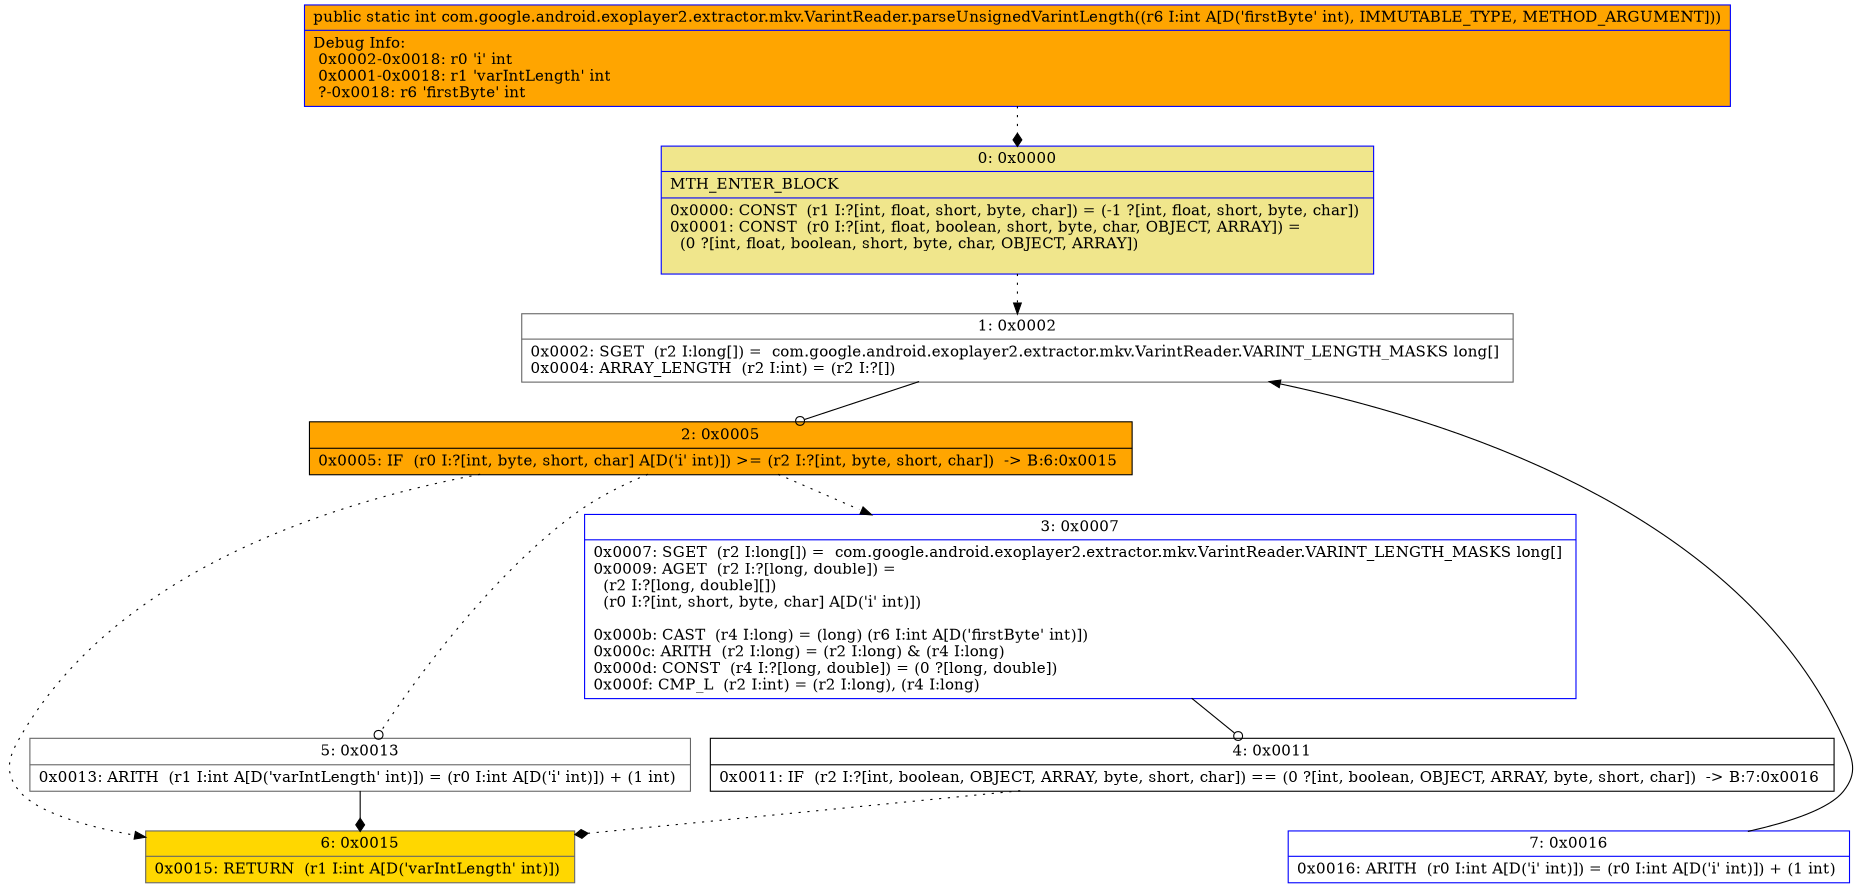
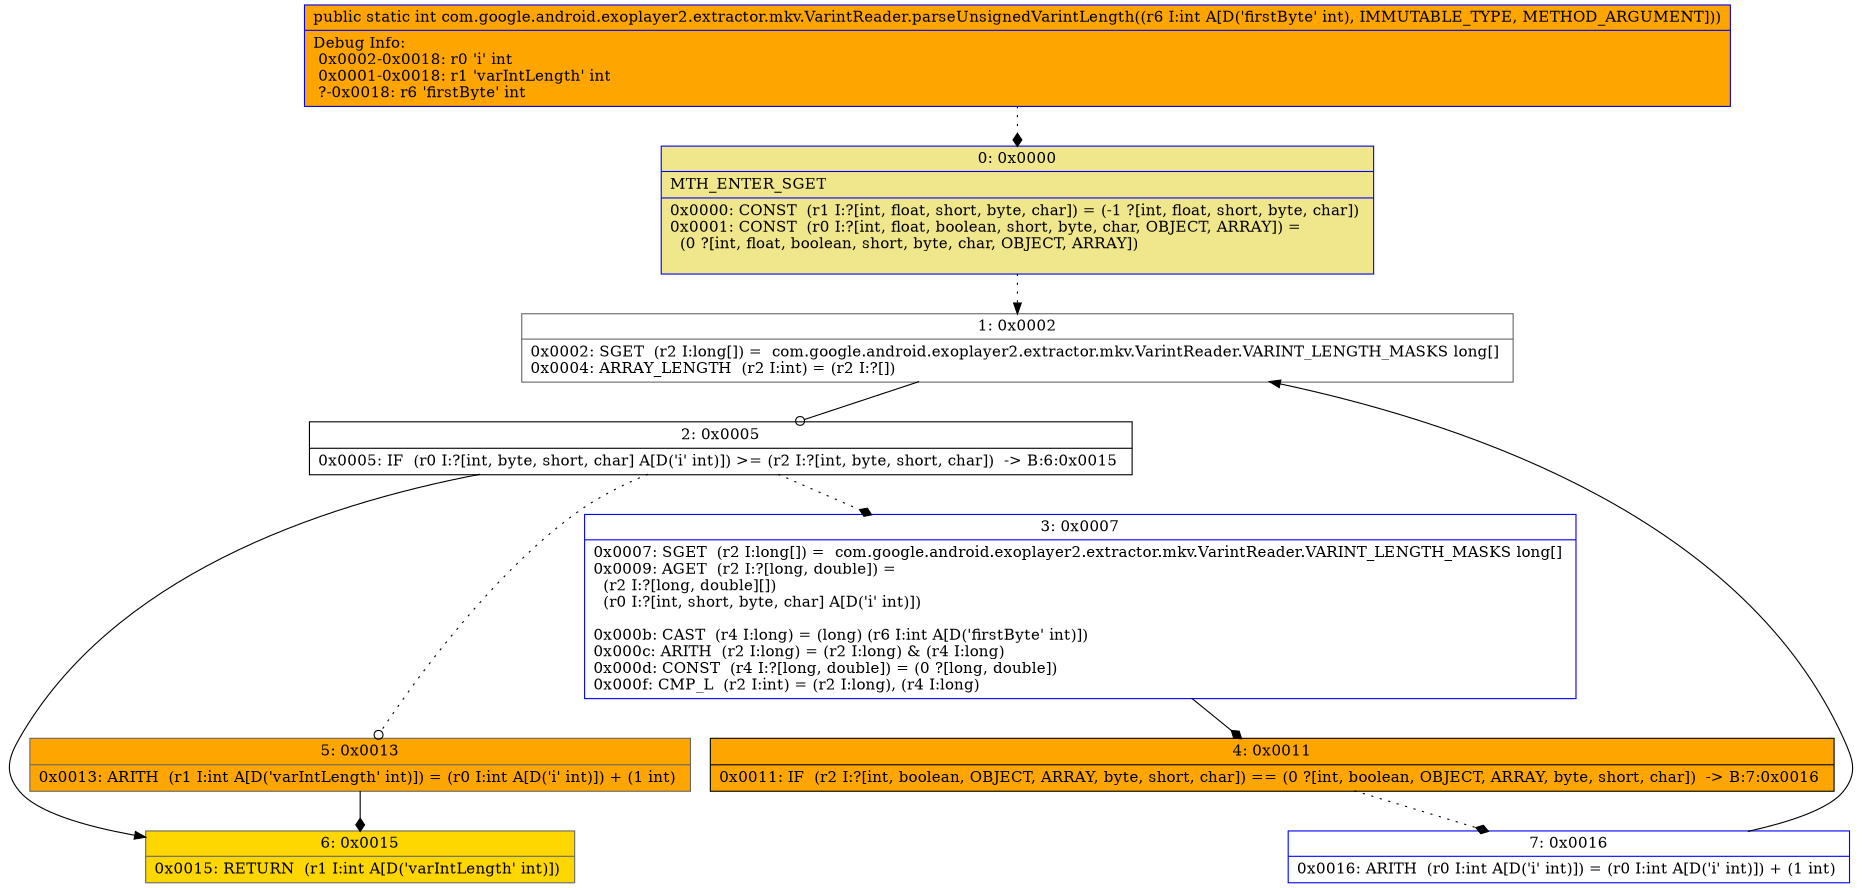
(755, 184) -> (748, 184)
(721, 448) -> (721, 448)
(819, 492) -> (819, 492)
(143, 607) -> (143, 607)
(1213, 716) -> (1213, 716)
(360, 765) -> (360, 765)
(1272, 765) -> (1272, 765)
(804, 812) -> (1415, 809)
